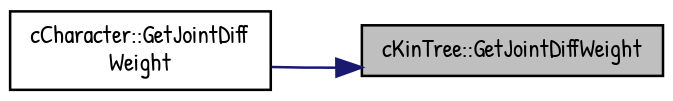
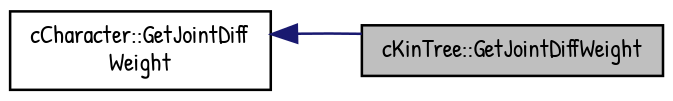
(304, 68) -> (330, 34)
